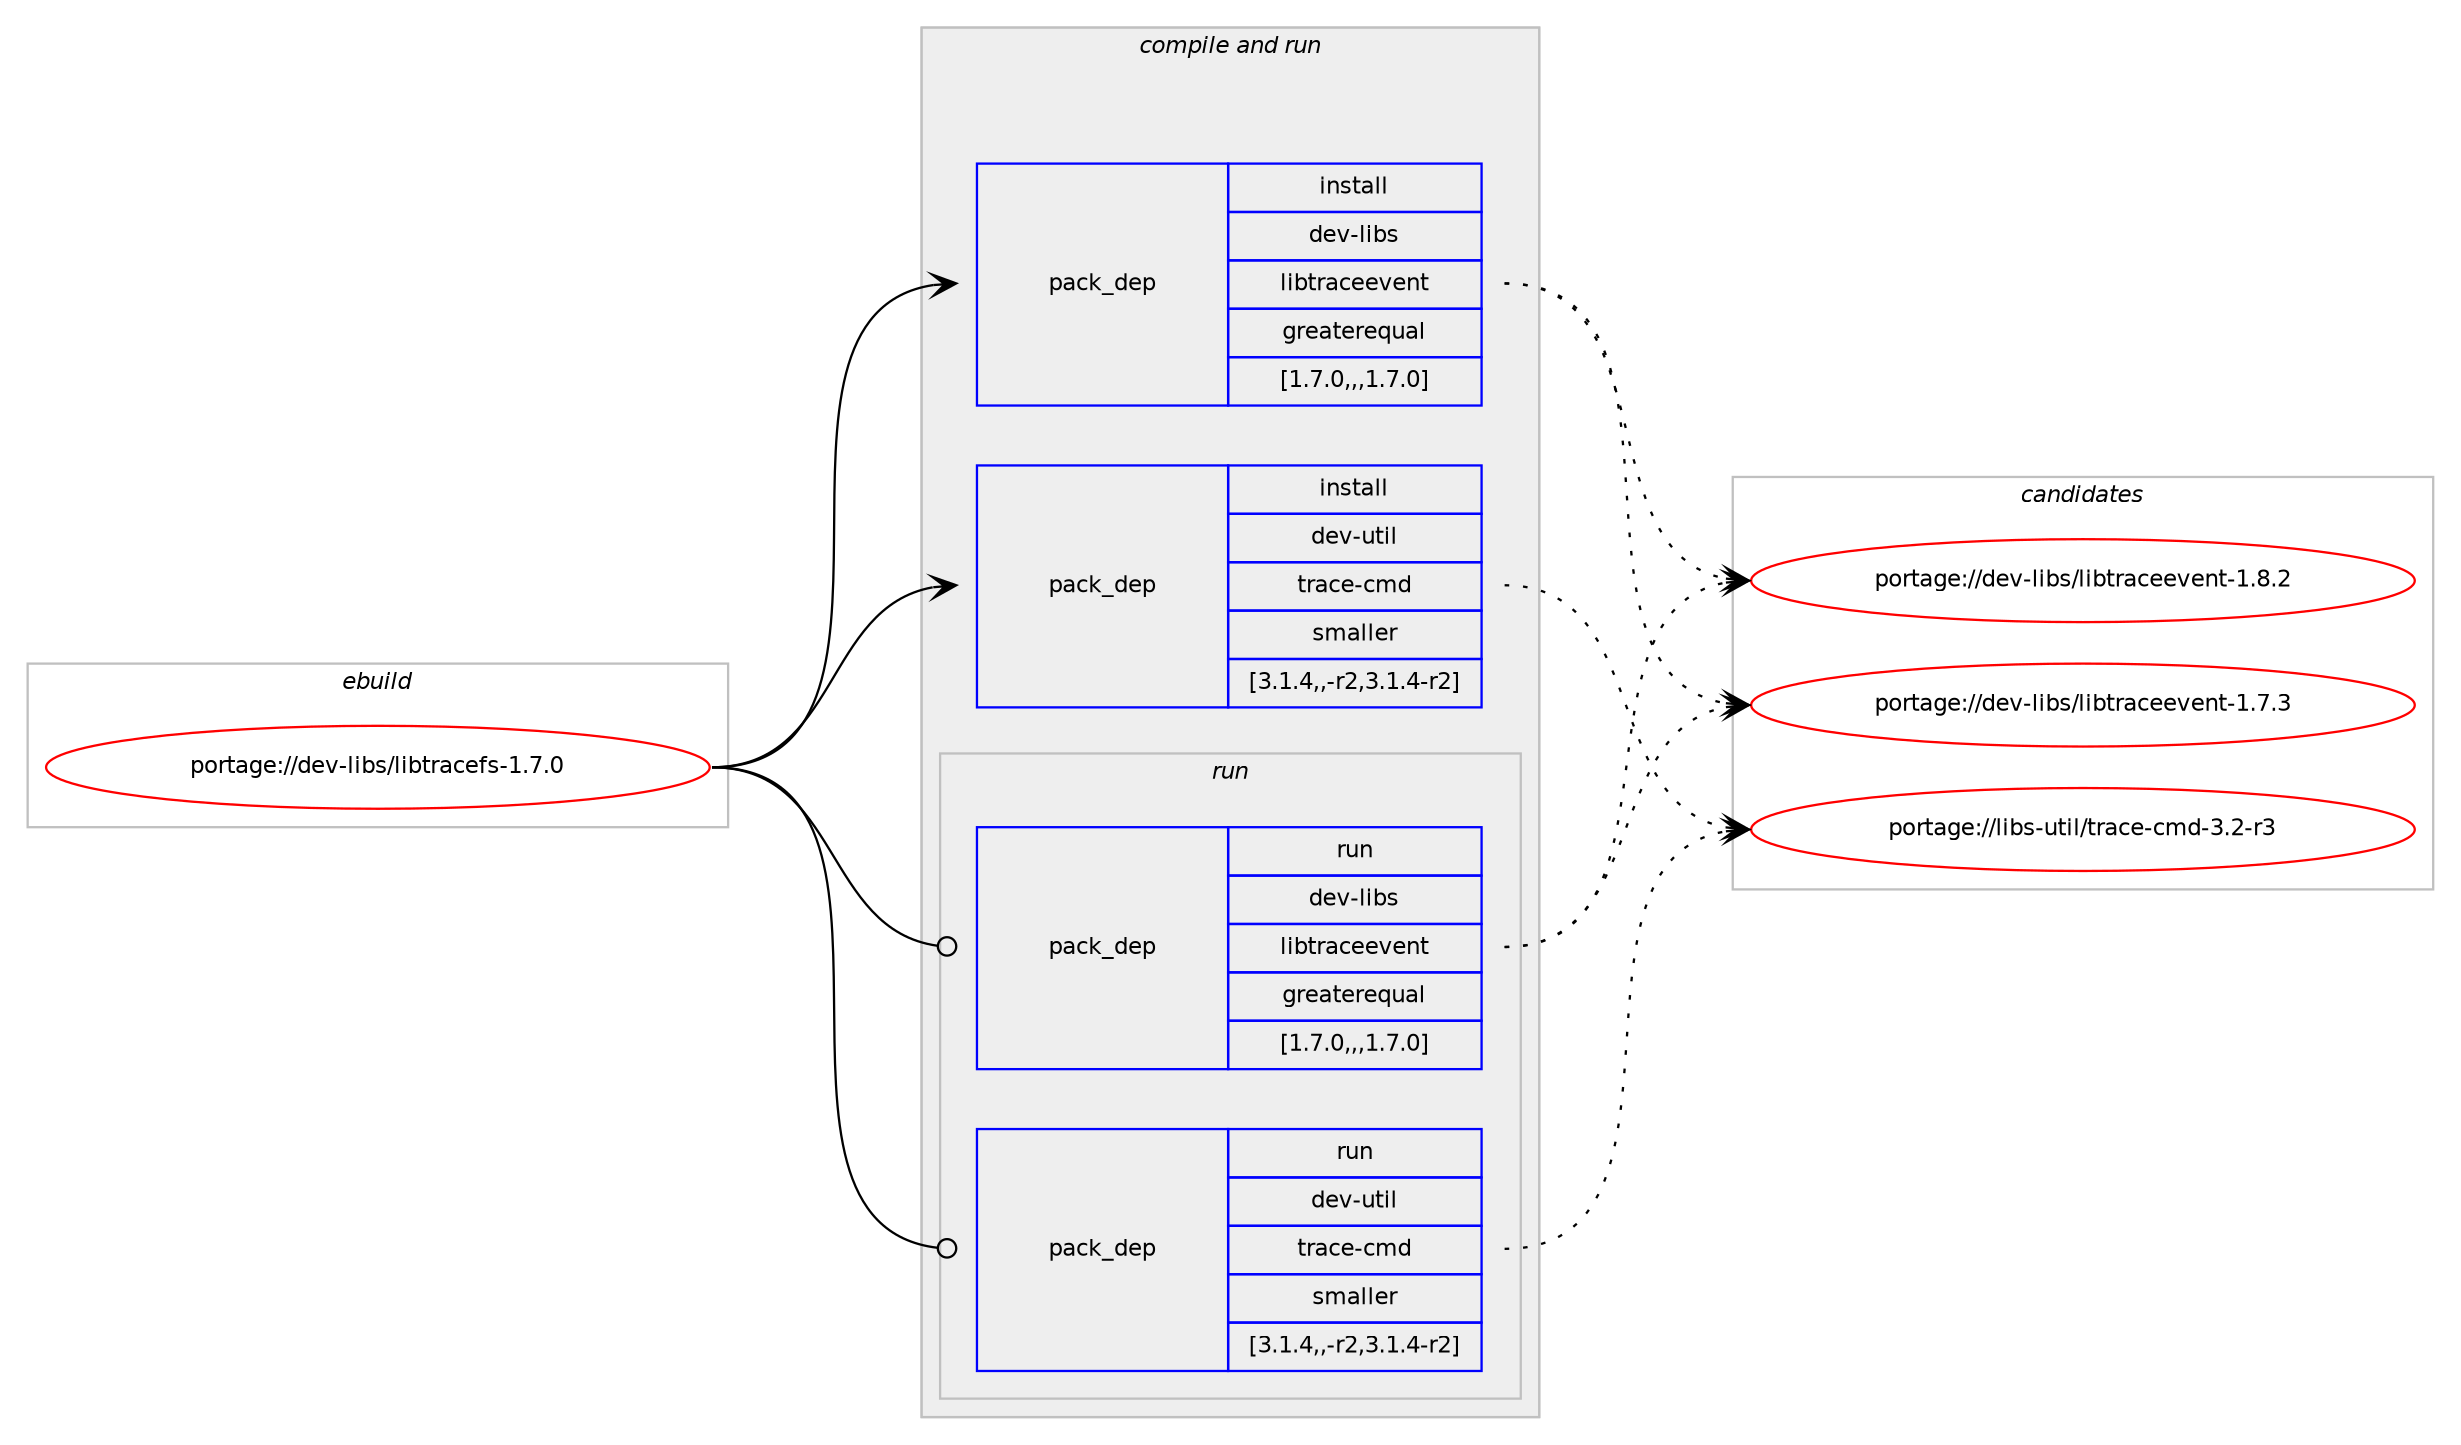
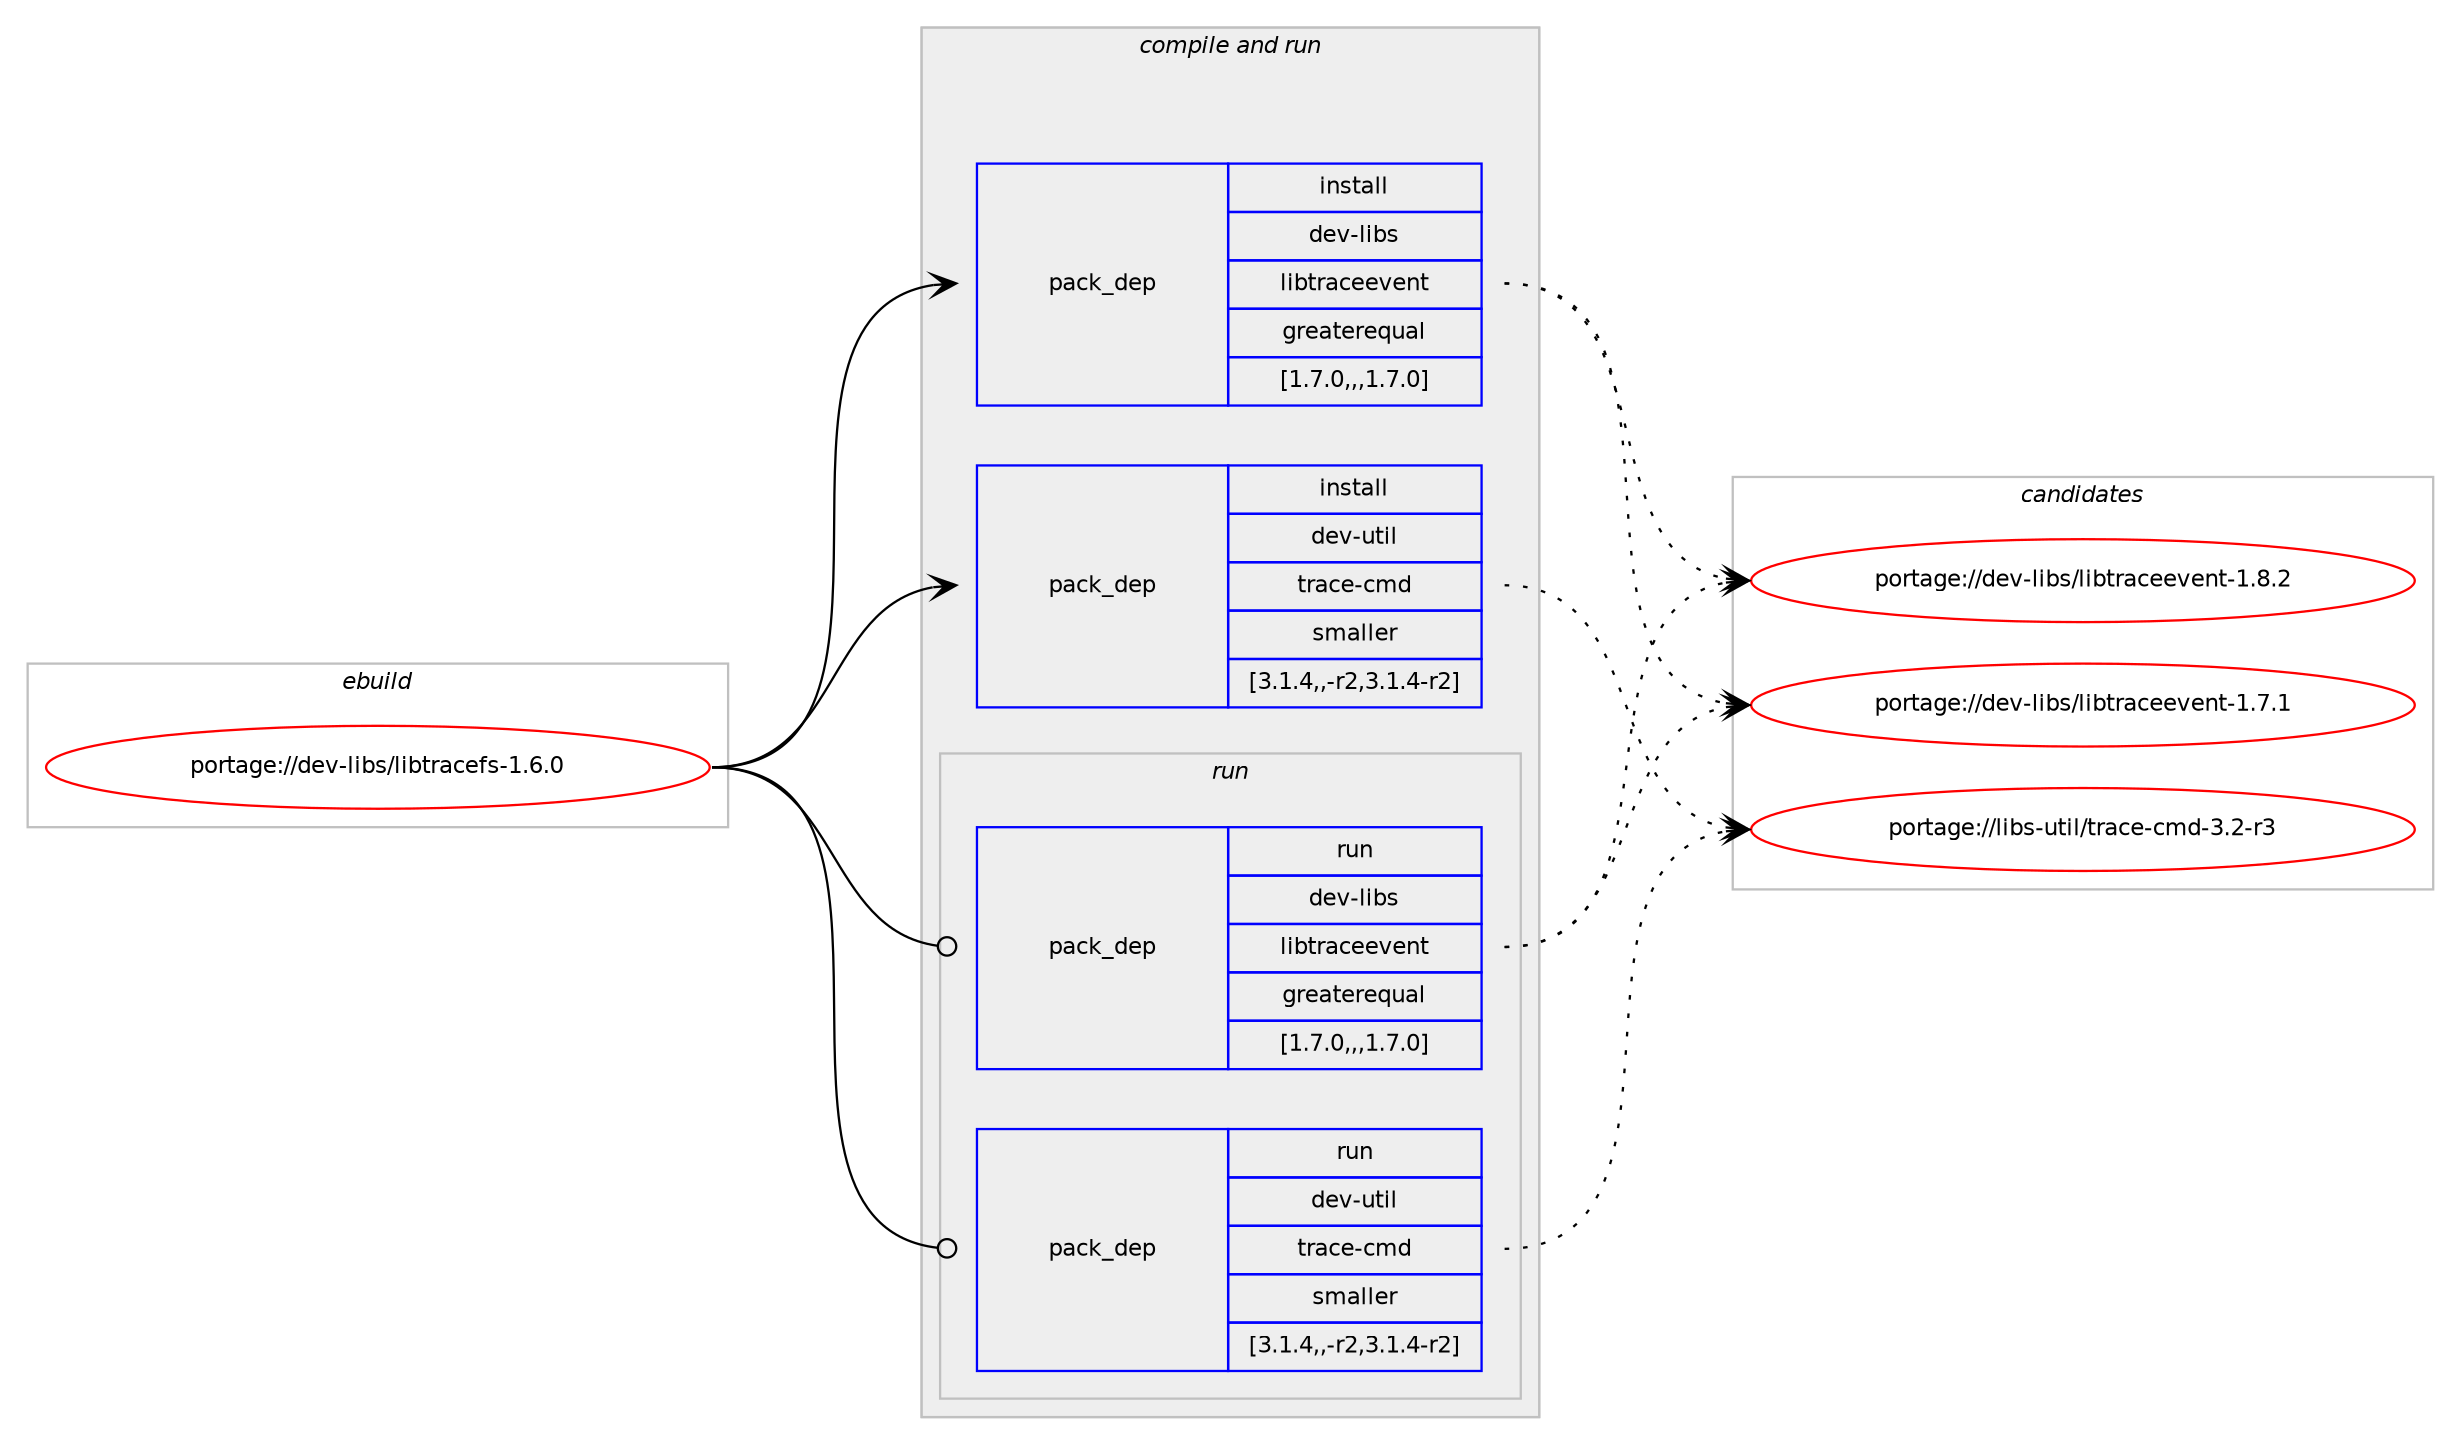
(2083, 705) -> (2083, 705)
(378, 767) -> (378, 767)
